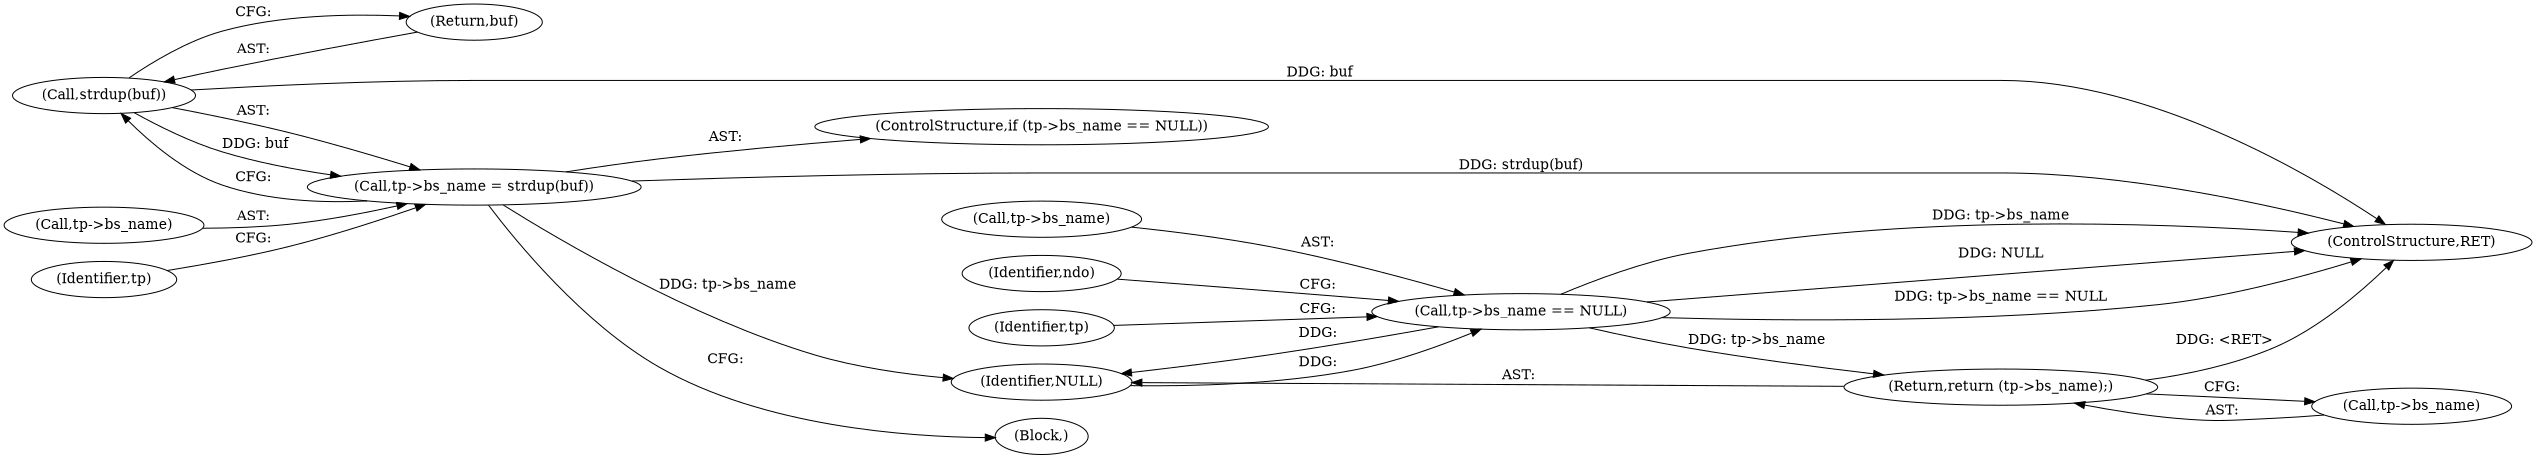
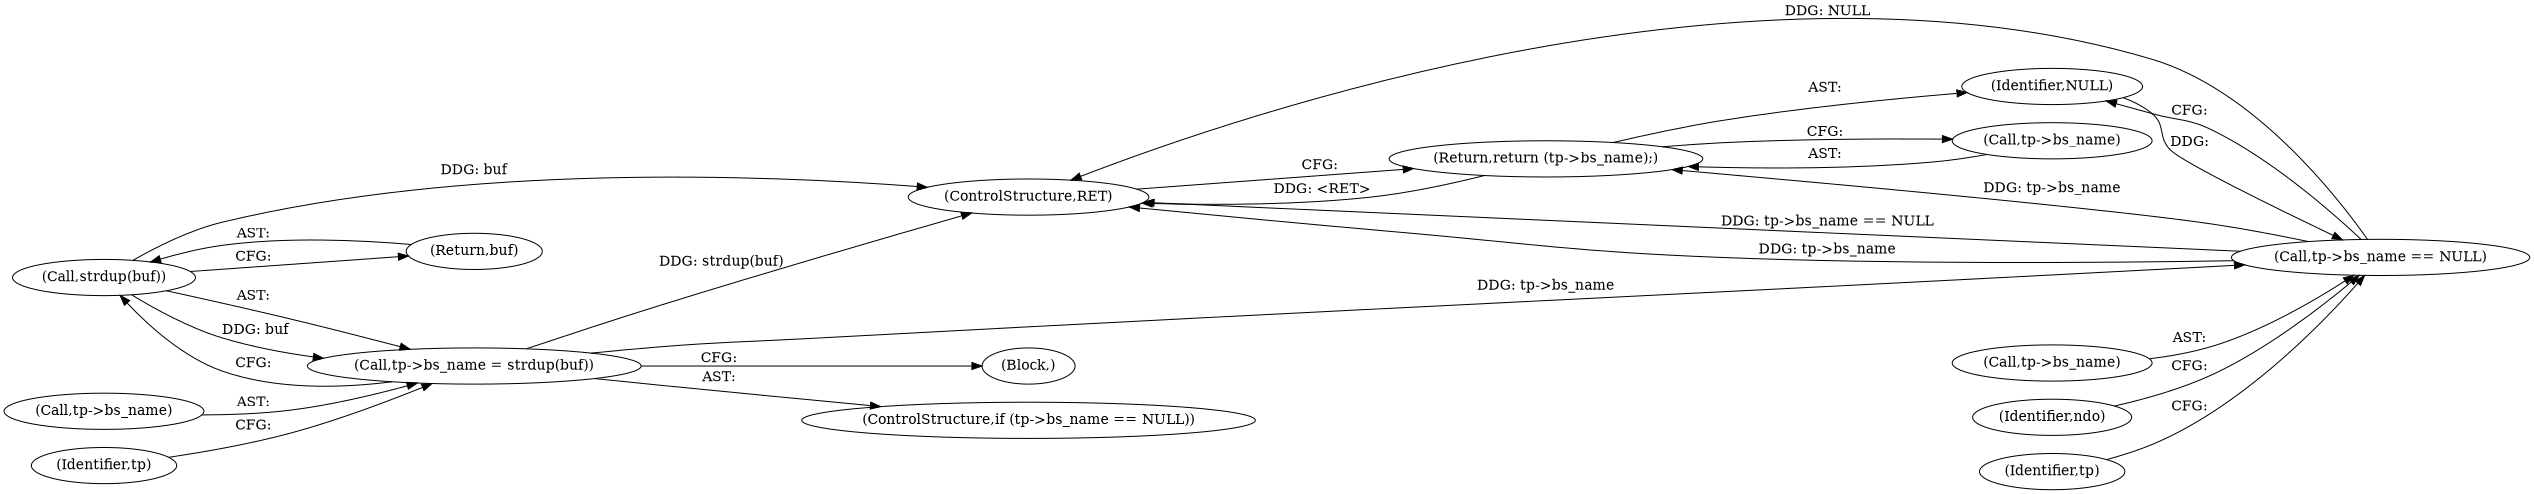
none -> (1270, 179)
(714, 317) -> (1413, 307)
(1320, 333) -> (2192, 111)
